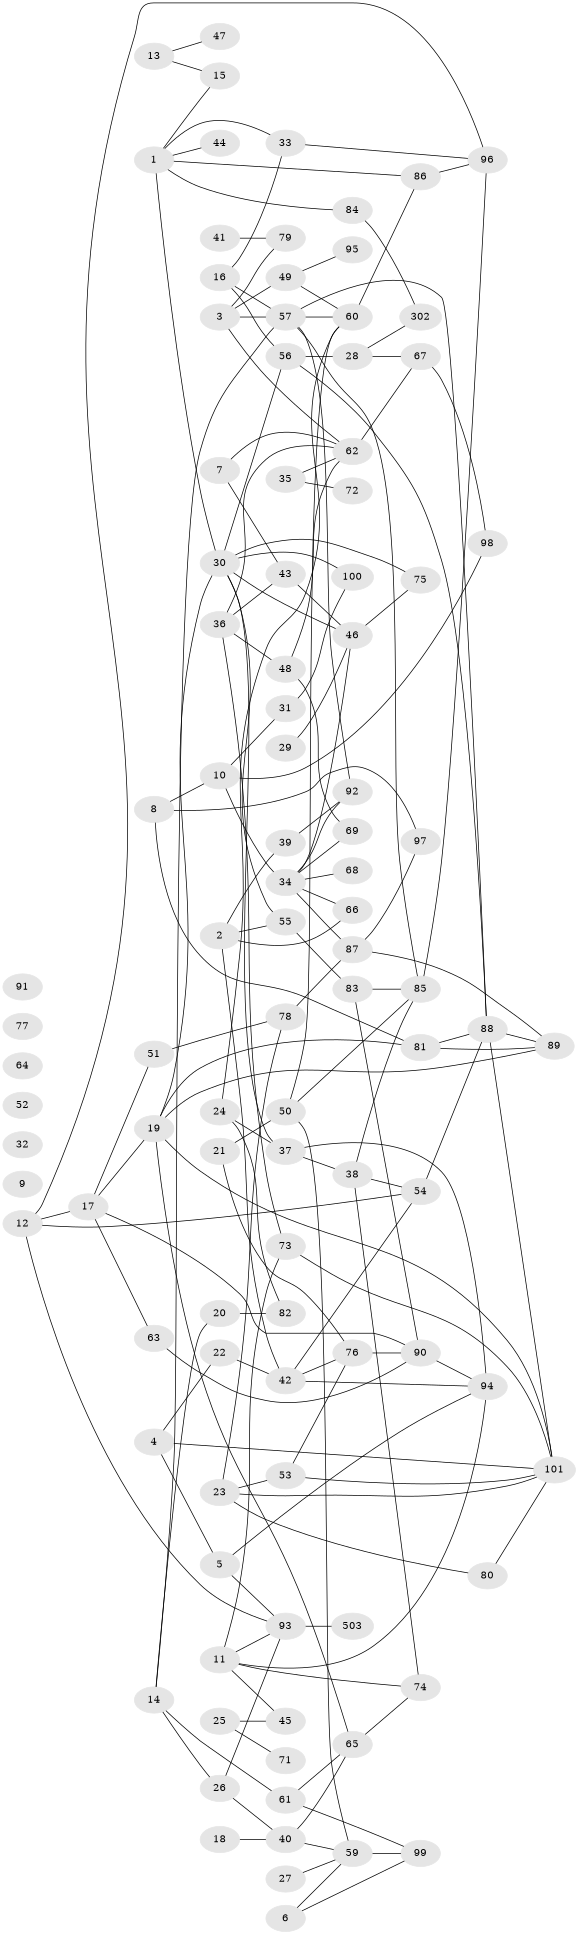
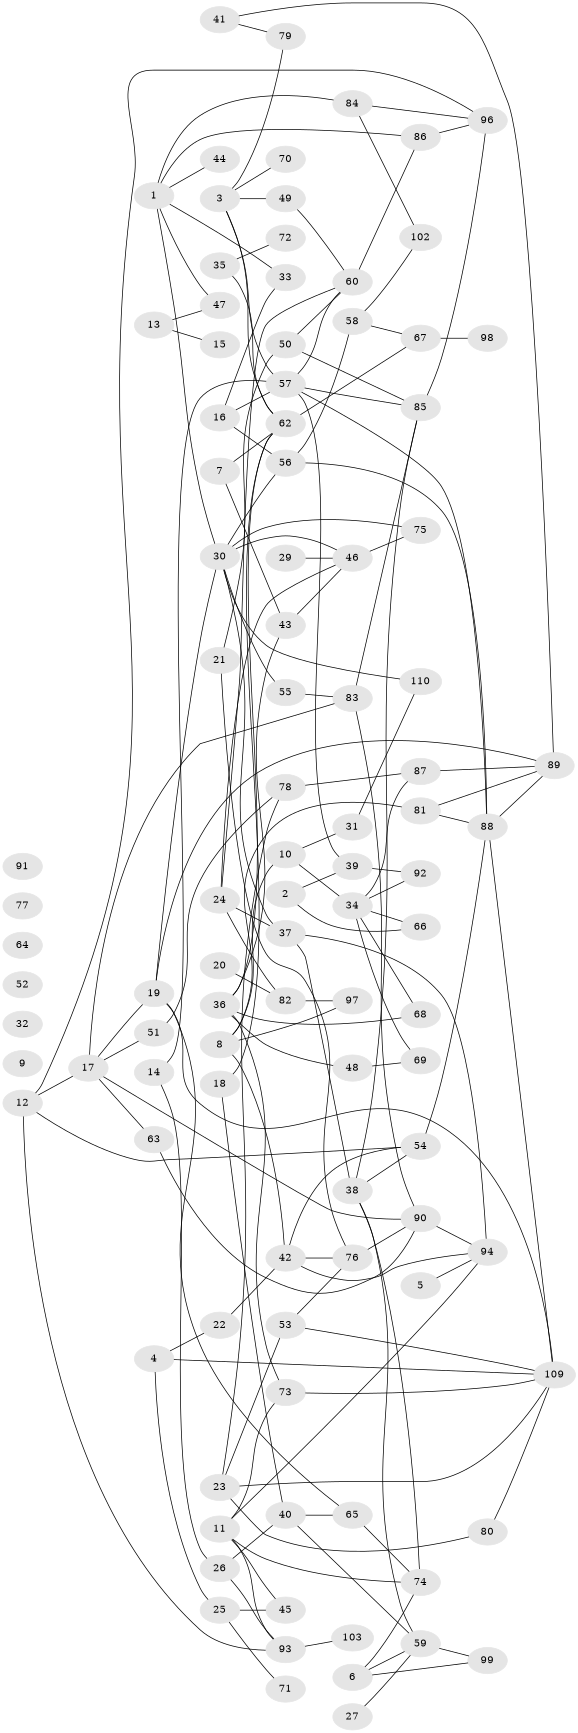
(186, 118) -> (181, 254)
(387, 152) -> (420, 112)
none -> (286, 159)
(353, 250) -> none
none -> (529, 264)
(421, 317) -> (421, 237)
(353, 357) -> (353, 321)
(328, 551) -> (318, 626)
(313, 558) -> (253, 754)
(353, 577) -> (421, 682)
(387, 701) -> none
(332, 763) -> (257, 624)
none -> (144, 824)
(393, 899) -> (320, 1001)
(253, 929) -> none
none -> (314, 1024)
(267, 1046) -> none
(245, 1160) -> (273, 1161)
(326, 1462) -> (385, 1418)
(178, 1467) -> none
(554, 1470) -> (554, 1375)
(187, 1503) -> (169, 1489)
(253, 1596) -> none
(353, 1626) -> (353, 1638)
none -> (391, 1632)
(286, 1800) -> none
